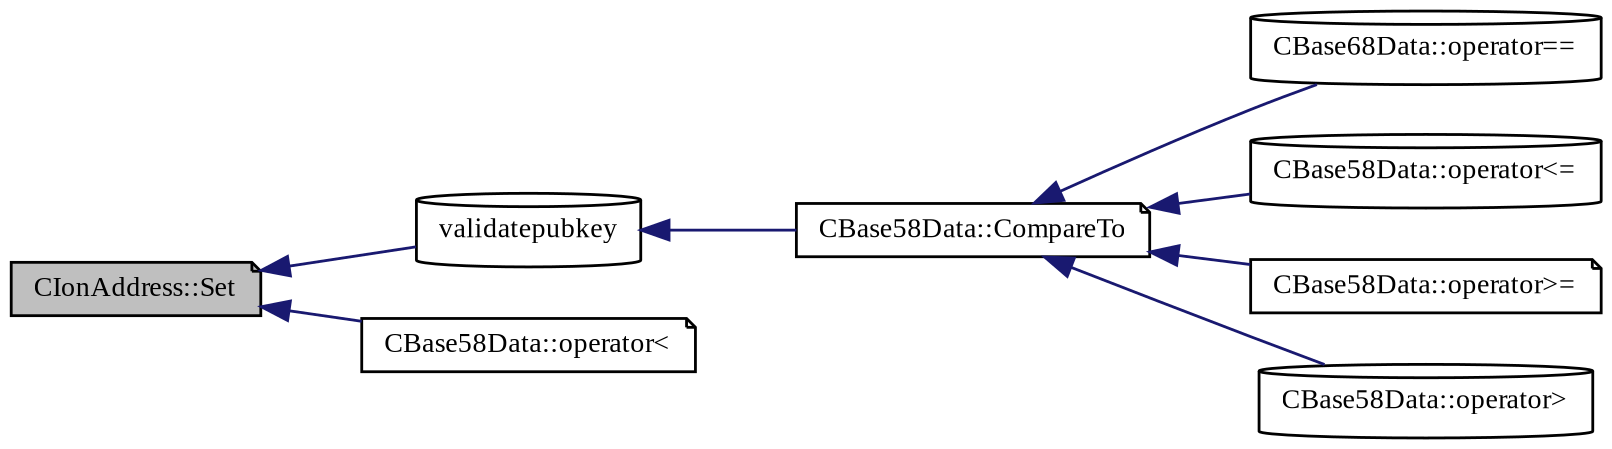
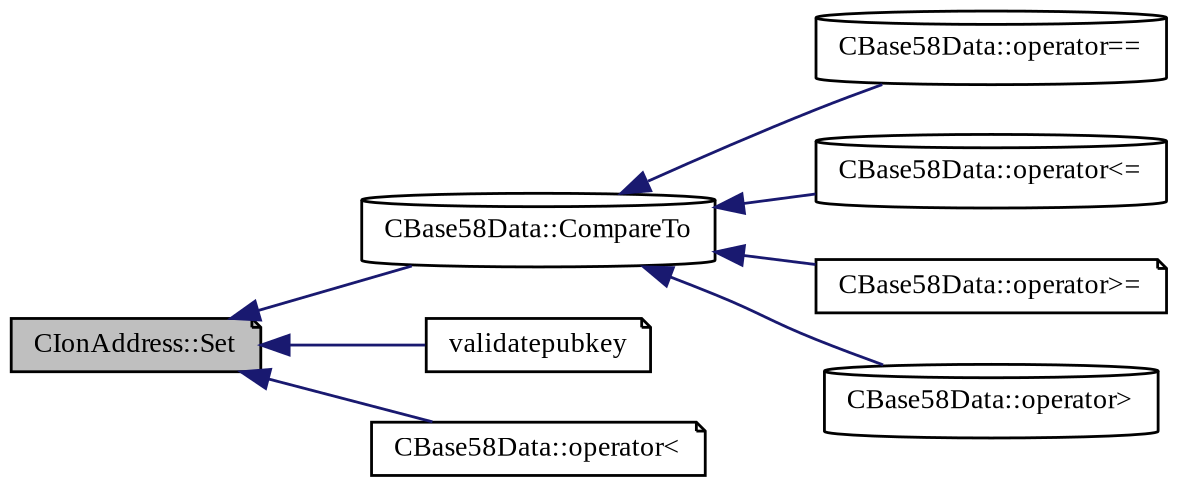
(1426, 48) -> (991, 48)
(529, 230) -> (538, 345)
(733, 230) -> (335, 288)
(973, 230) -> (538, 230)
